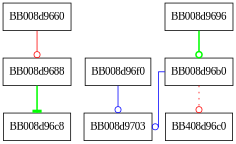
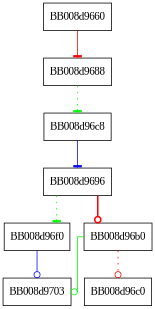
(37, 41) -> (78, 42)
(199, 41) -> (98, 206)
(159, 96) -> (78, 261)
(37, 97) -> (78, 97)
(199, 127) -> (118, 292)
none -> (78, 152)
none -> (57, 207)
